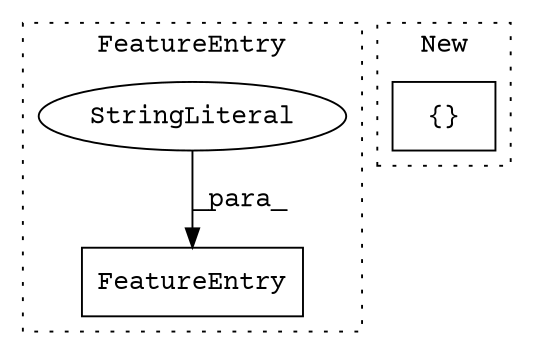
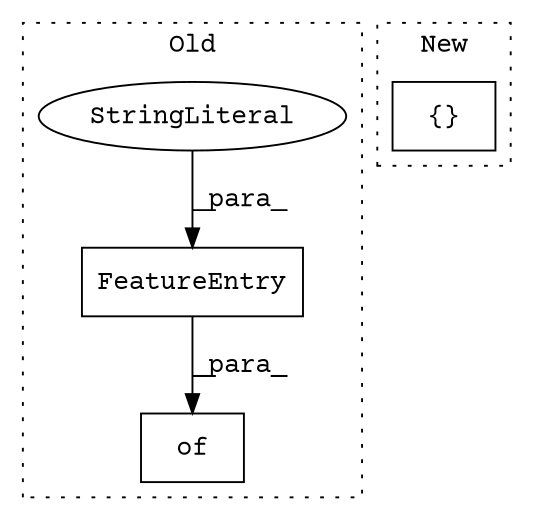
(192, 45) -> (192, 45)
none -> (192, 448)
